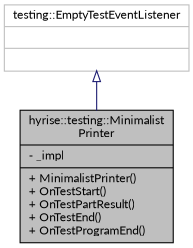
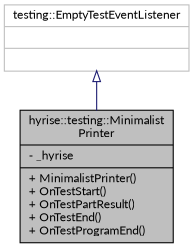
(47, 156) -> (52, 156)
